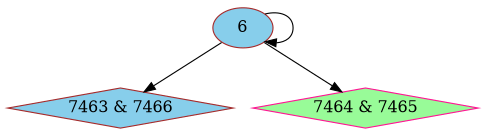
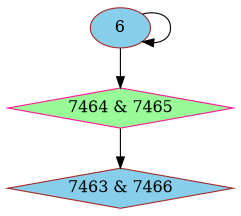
(188, 64) -> (120, 143)
